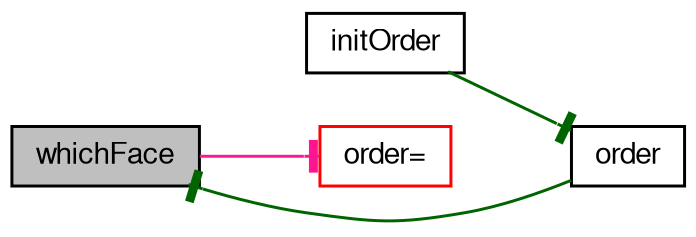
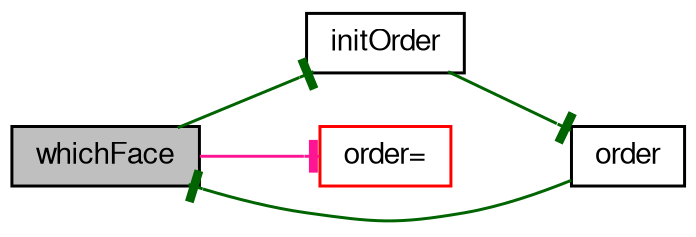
none -> (239, 103)
